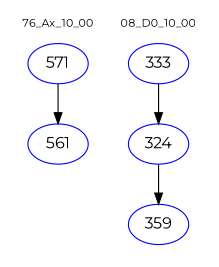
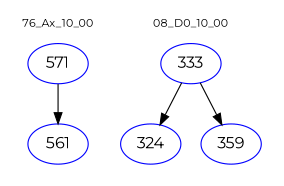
(159, 179) -> (208, 99)
